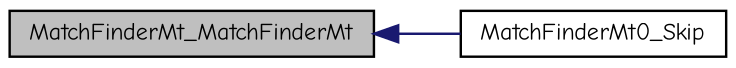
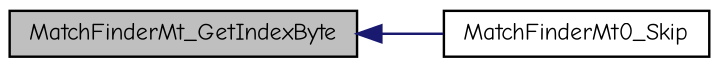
(192, 34) -> (183, 34)
